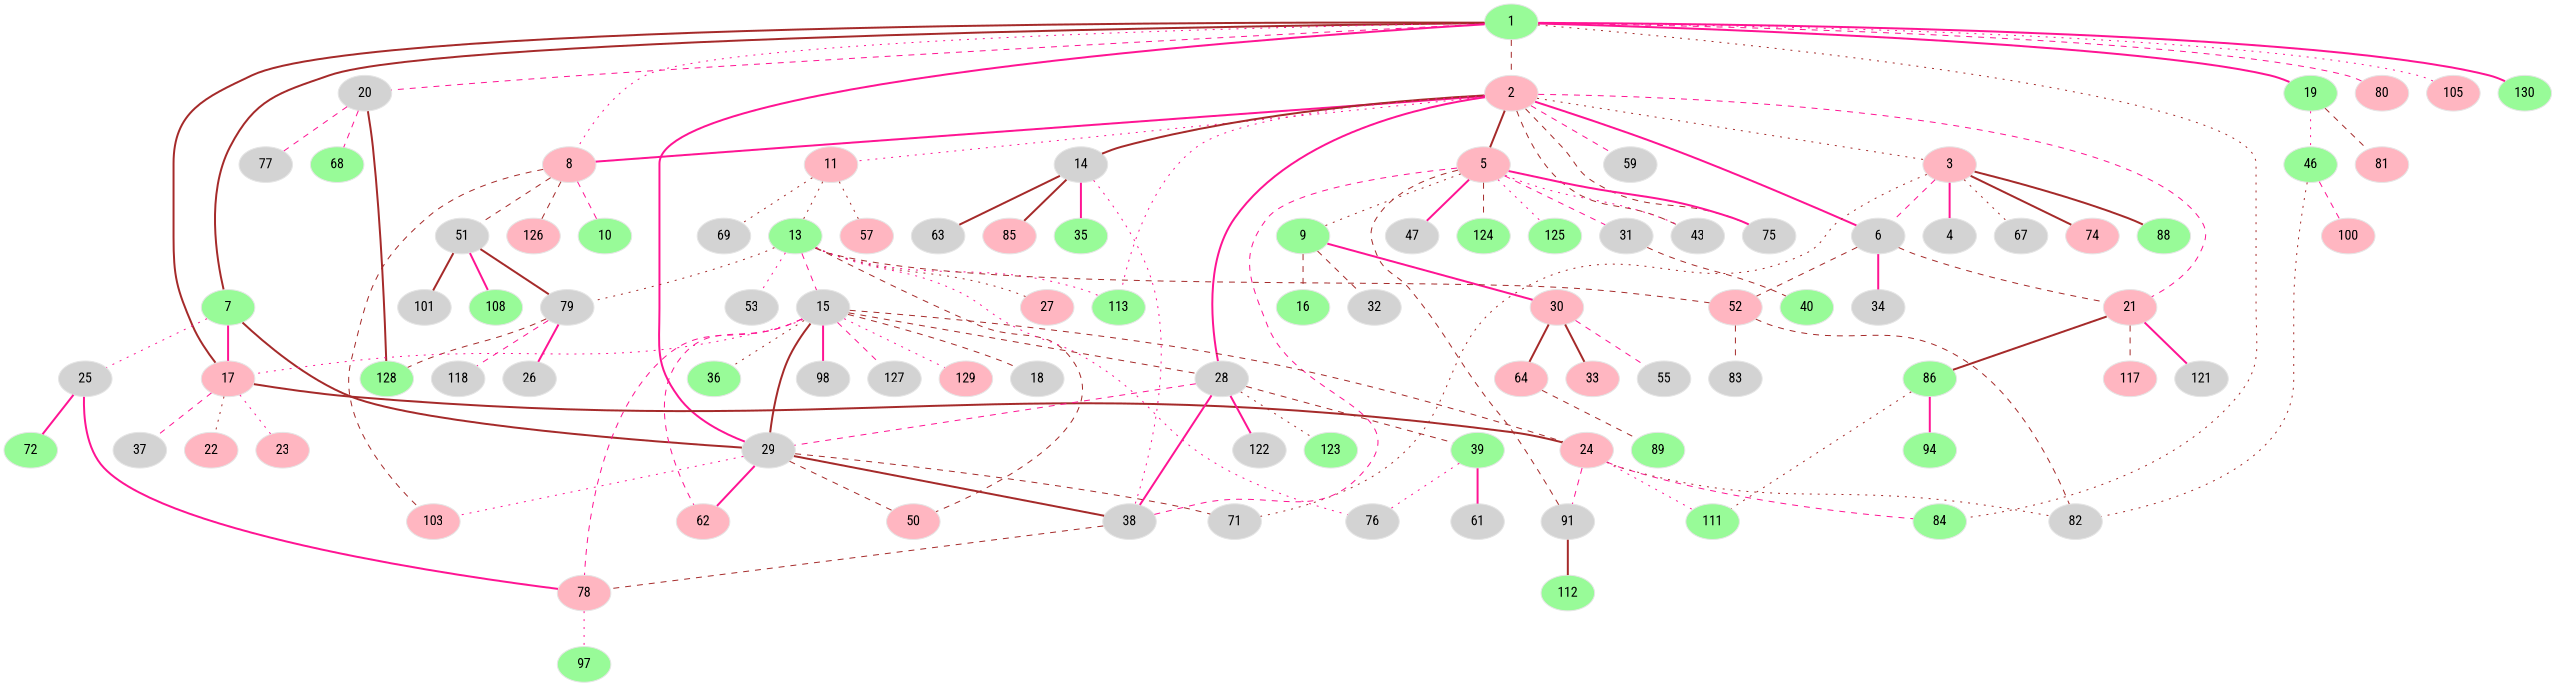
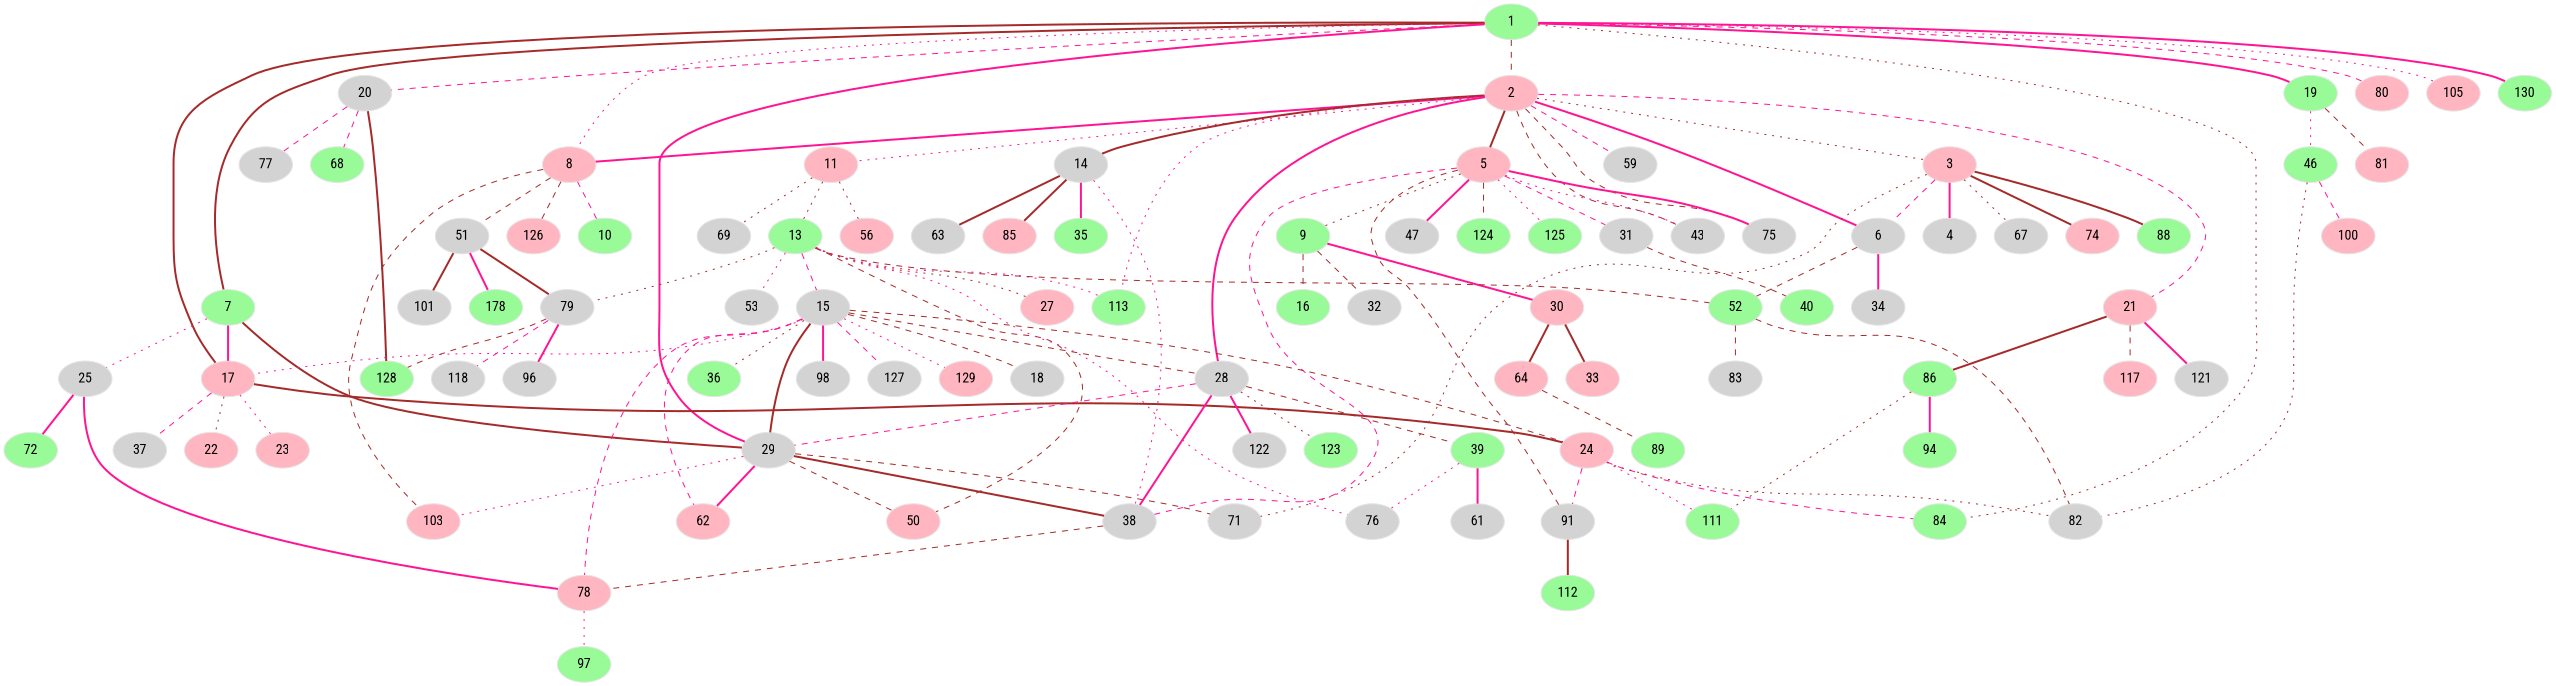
(867, 236) -> (867, 236)
(2000, 279) -> none
(496, 307) -> (496, 307)
(1735, 307) -> (1735, 307)
(530, 379) -> (530, 379)
(1664, 379) -> none
